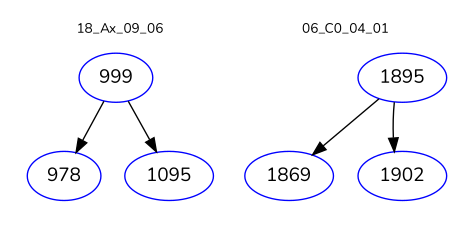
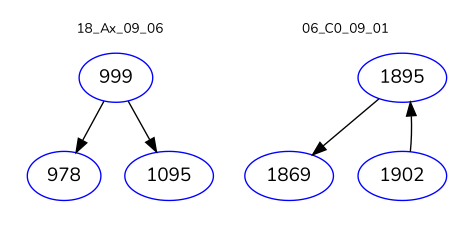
(346, 29) -> (346, 29)
(393, 120) -> (411, 134)
